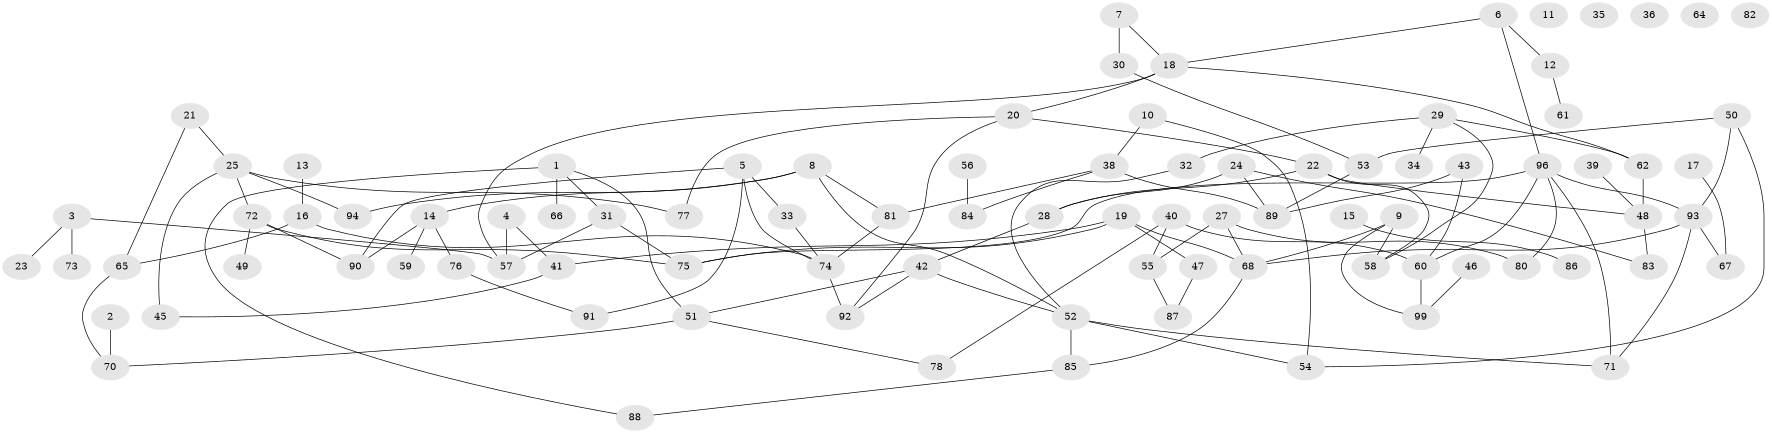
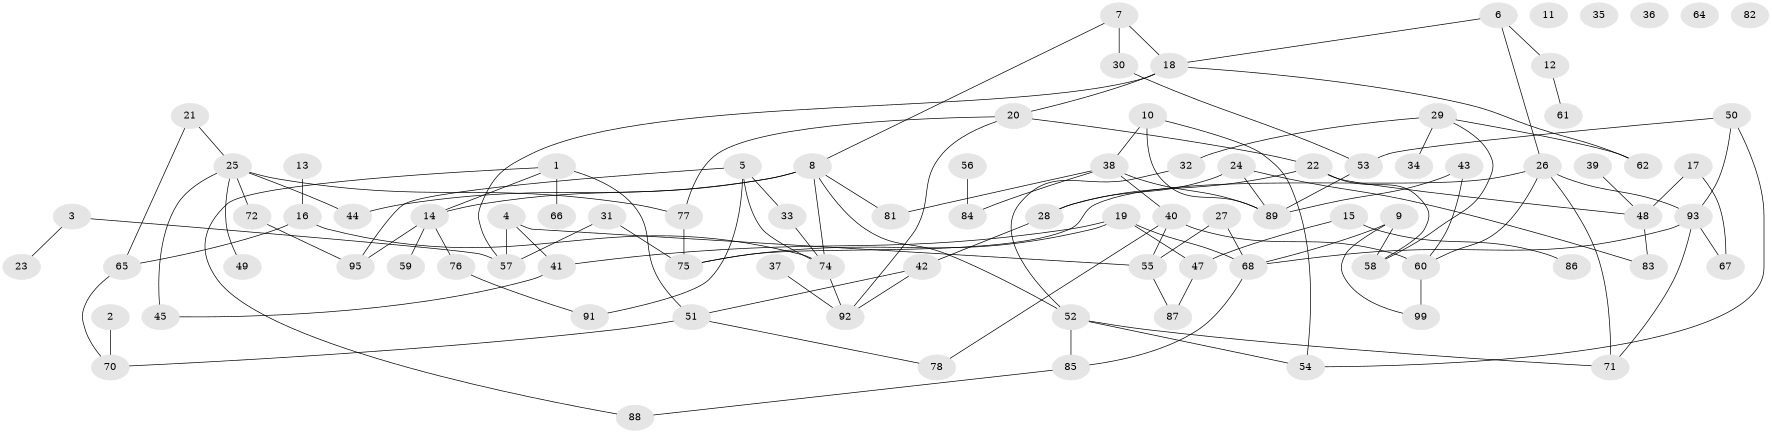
none -> (966, 91)
(1543, 166) -> (1543, 166)
none -> (1135, 187)
(578, 188) -> (493, 191)
(1643, 191) -> (1668, 191)
none -> (1185, 194)
(353, 217) -> (353, 217)
none -> (1274, 237)
(859, 241) -> (819, 217)
(247, 243) -> (226, 218)
(515, 250) -> (684, 243)
none -> (962, 255)
(72, 267) -> none
(356, 267) -> (356, 267)
none -> (775, 267)
(1471, 267) -> none
(1522, 267) -> none
(995, 294) -> none
